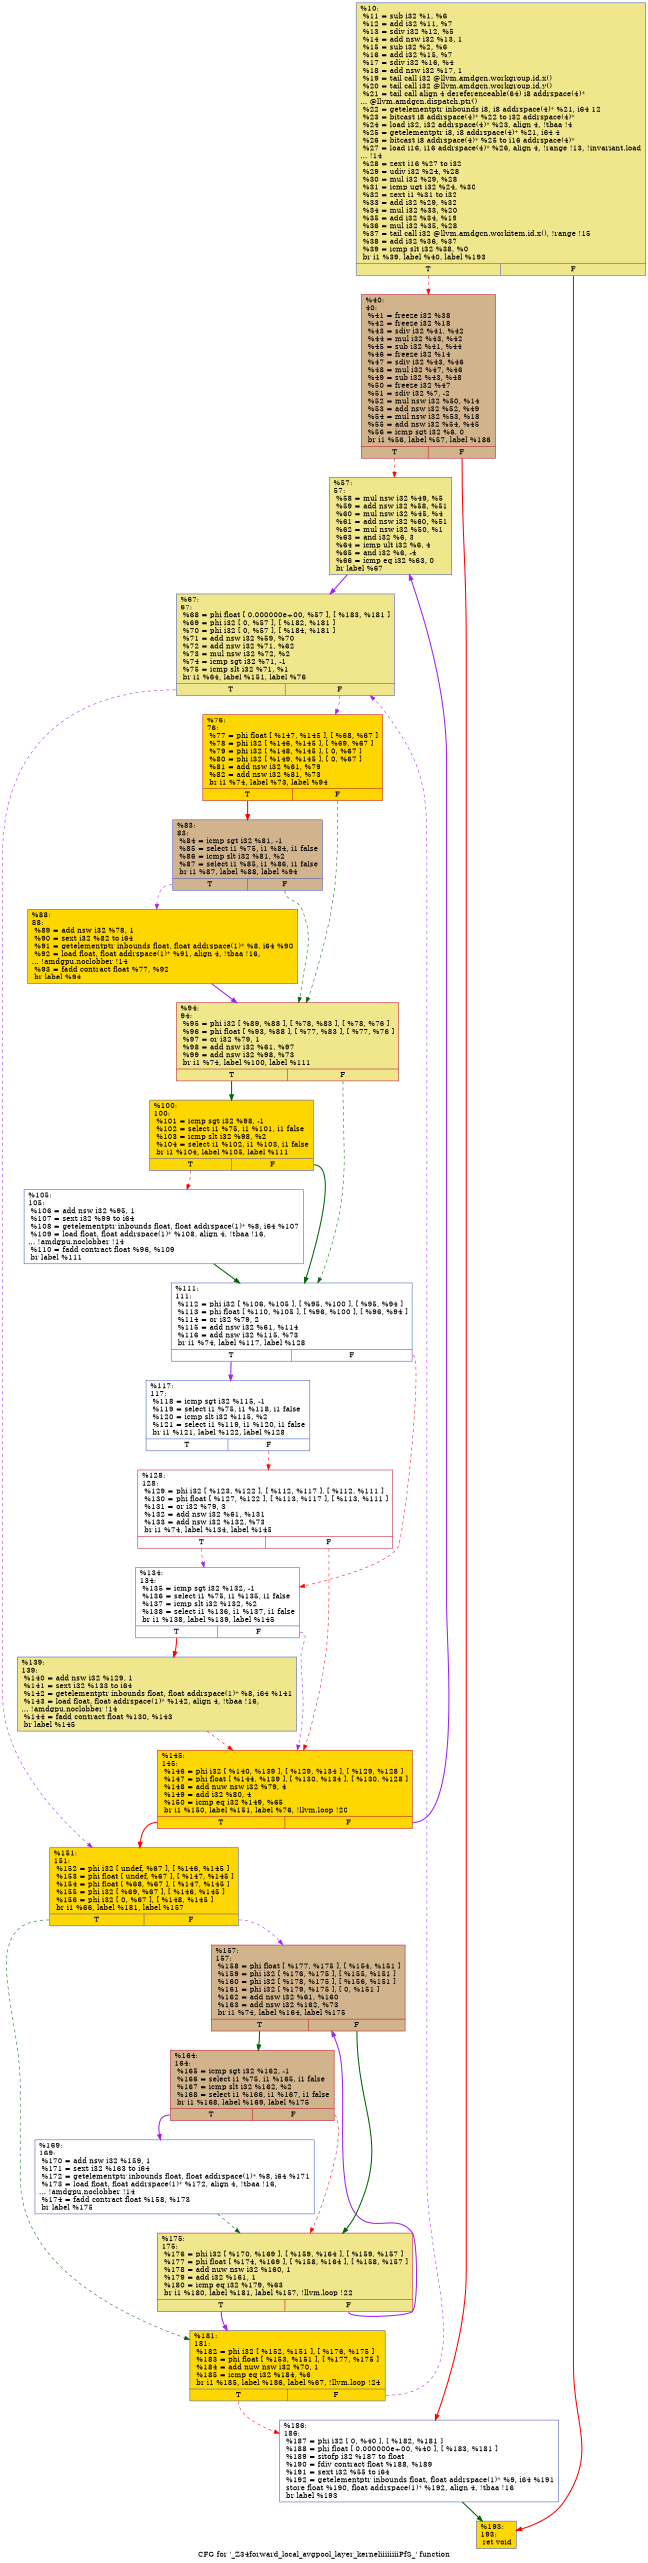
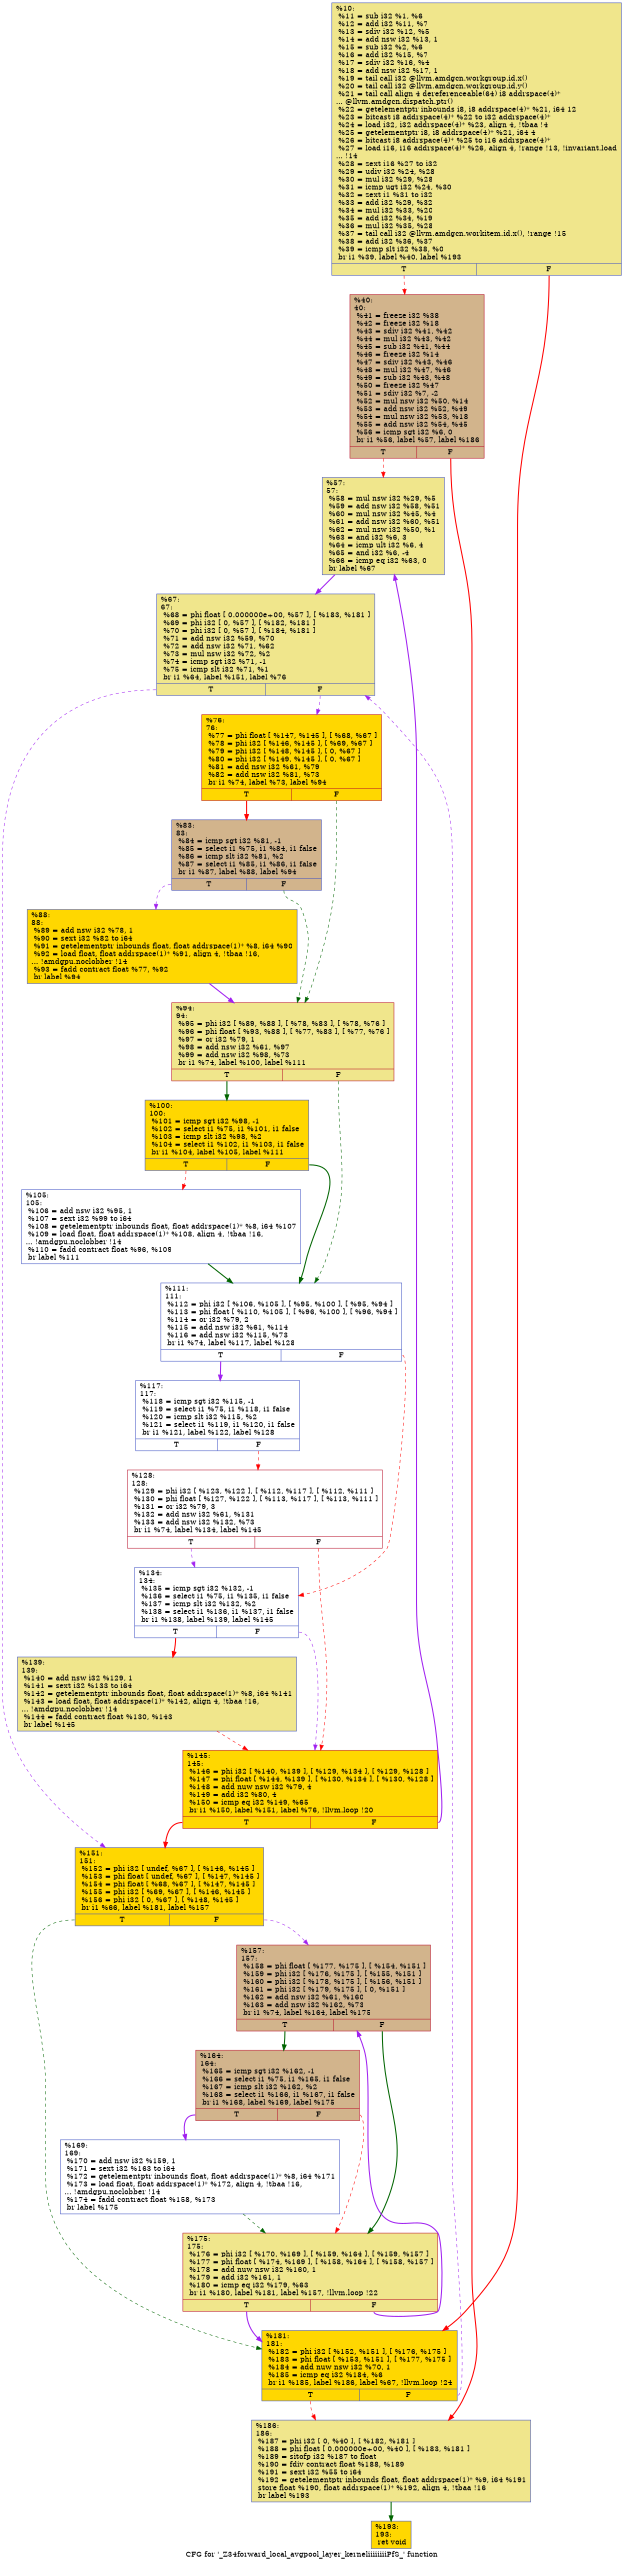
(389, 499) -> (381, 499)
(573, 1417) -> (518, 1312)
(419, 2461) -> (391, 2461)
